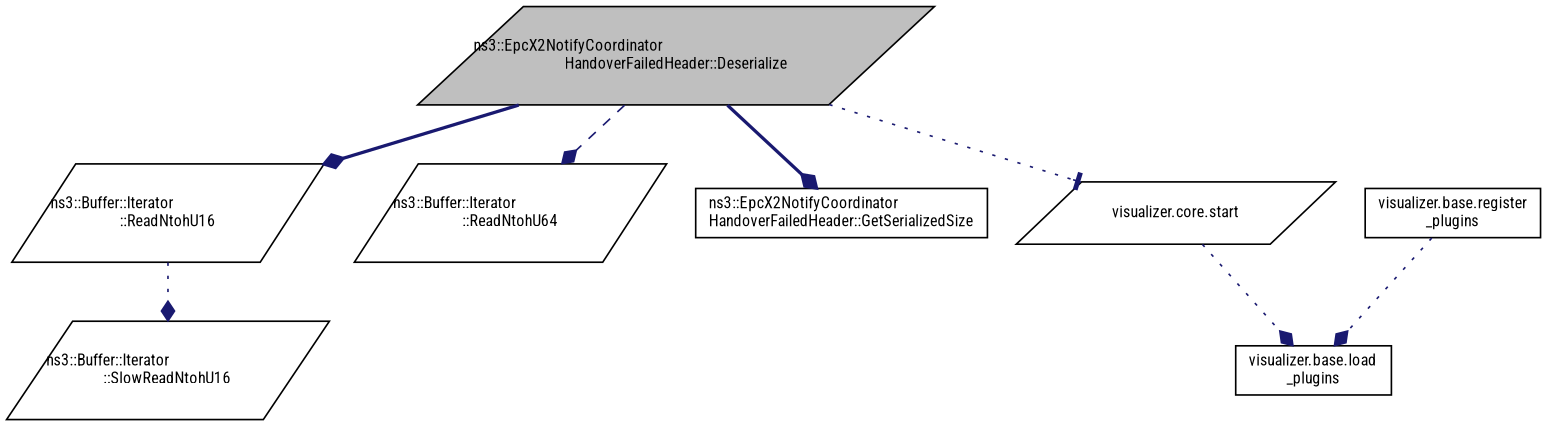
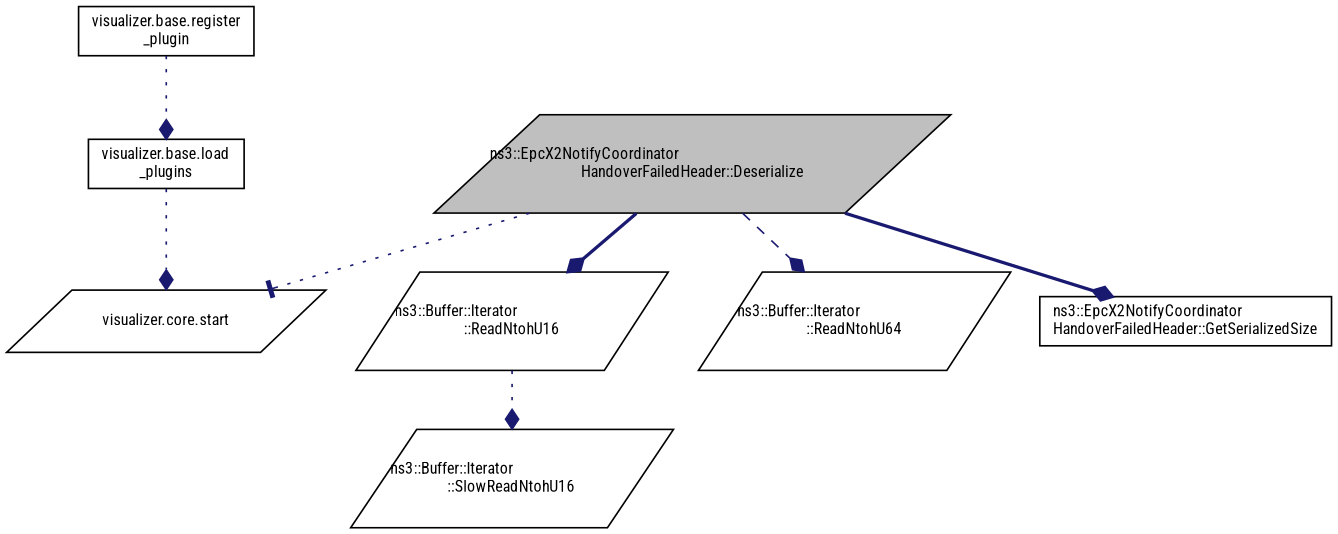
(1453, 213) -> (166, 31)
(1241, 287) -> (166, 229)
